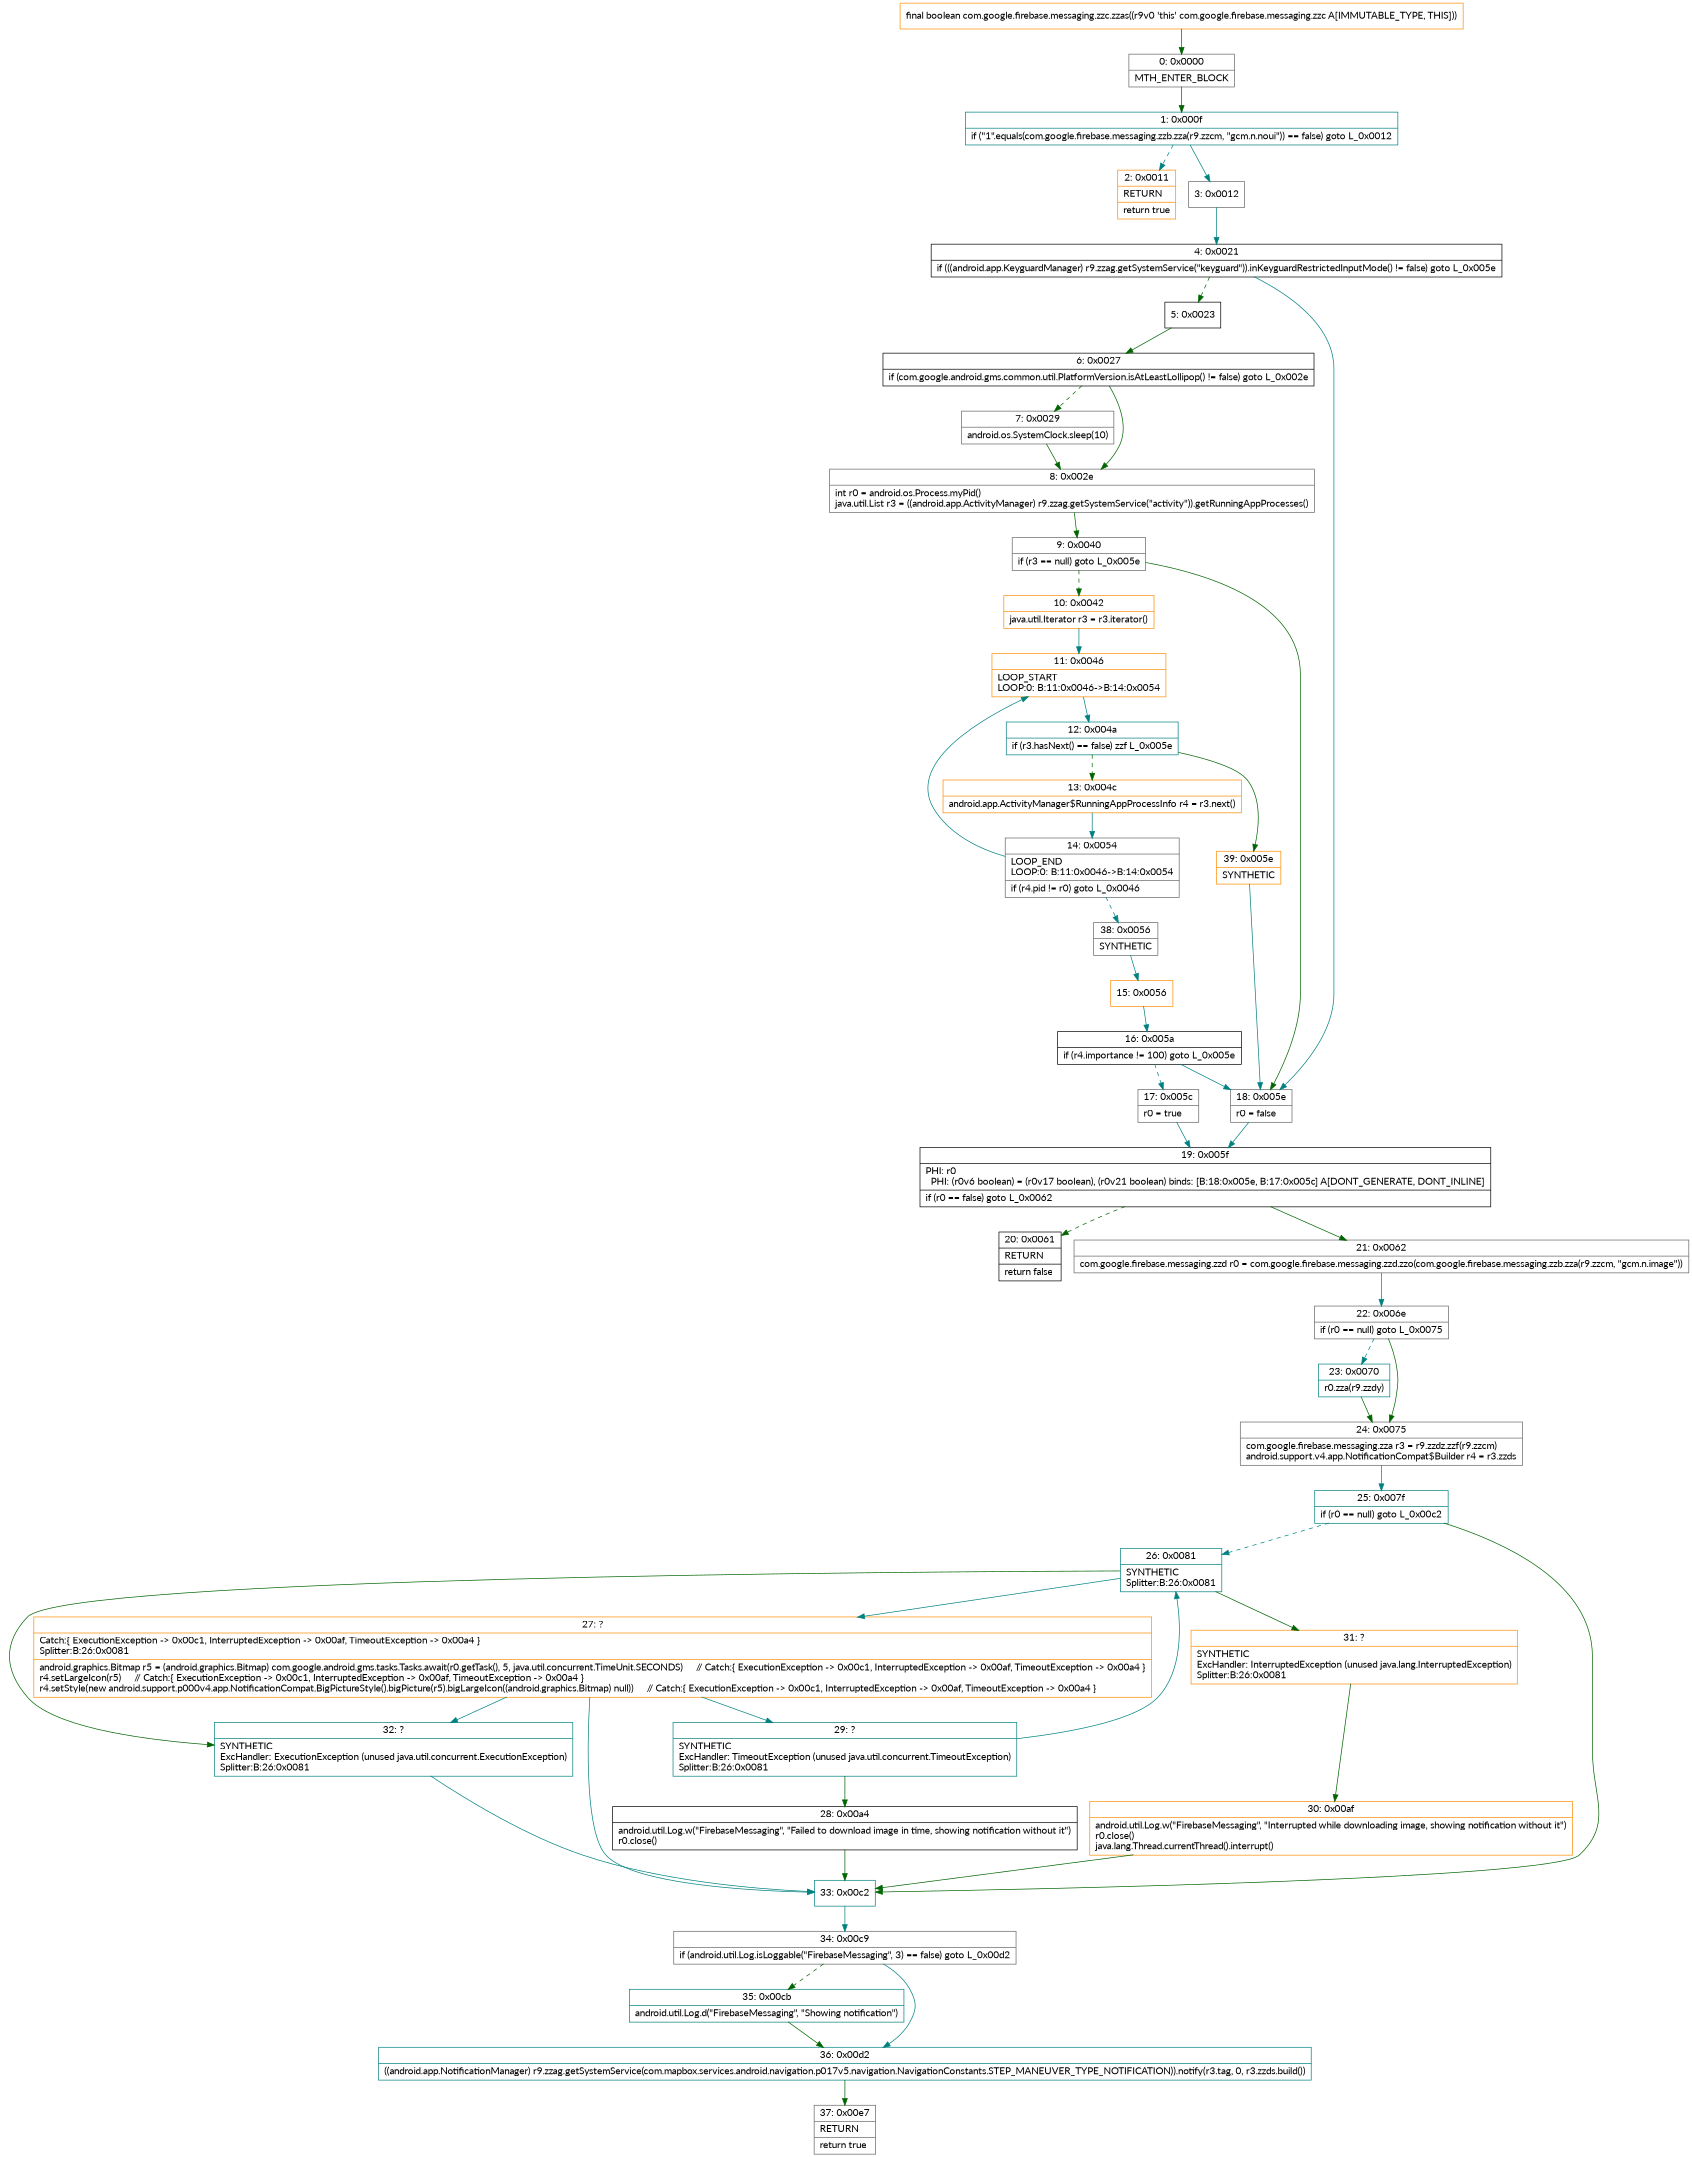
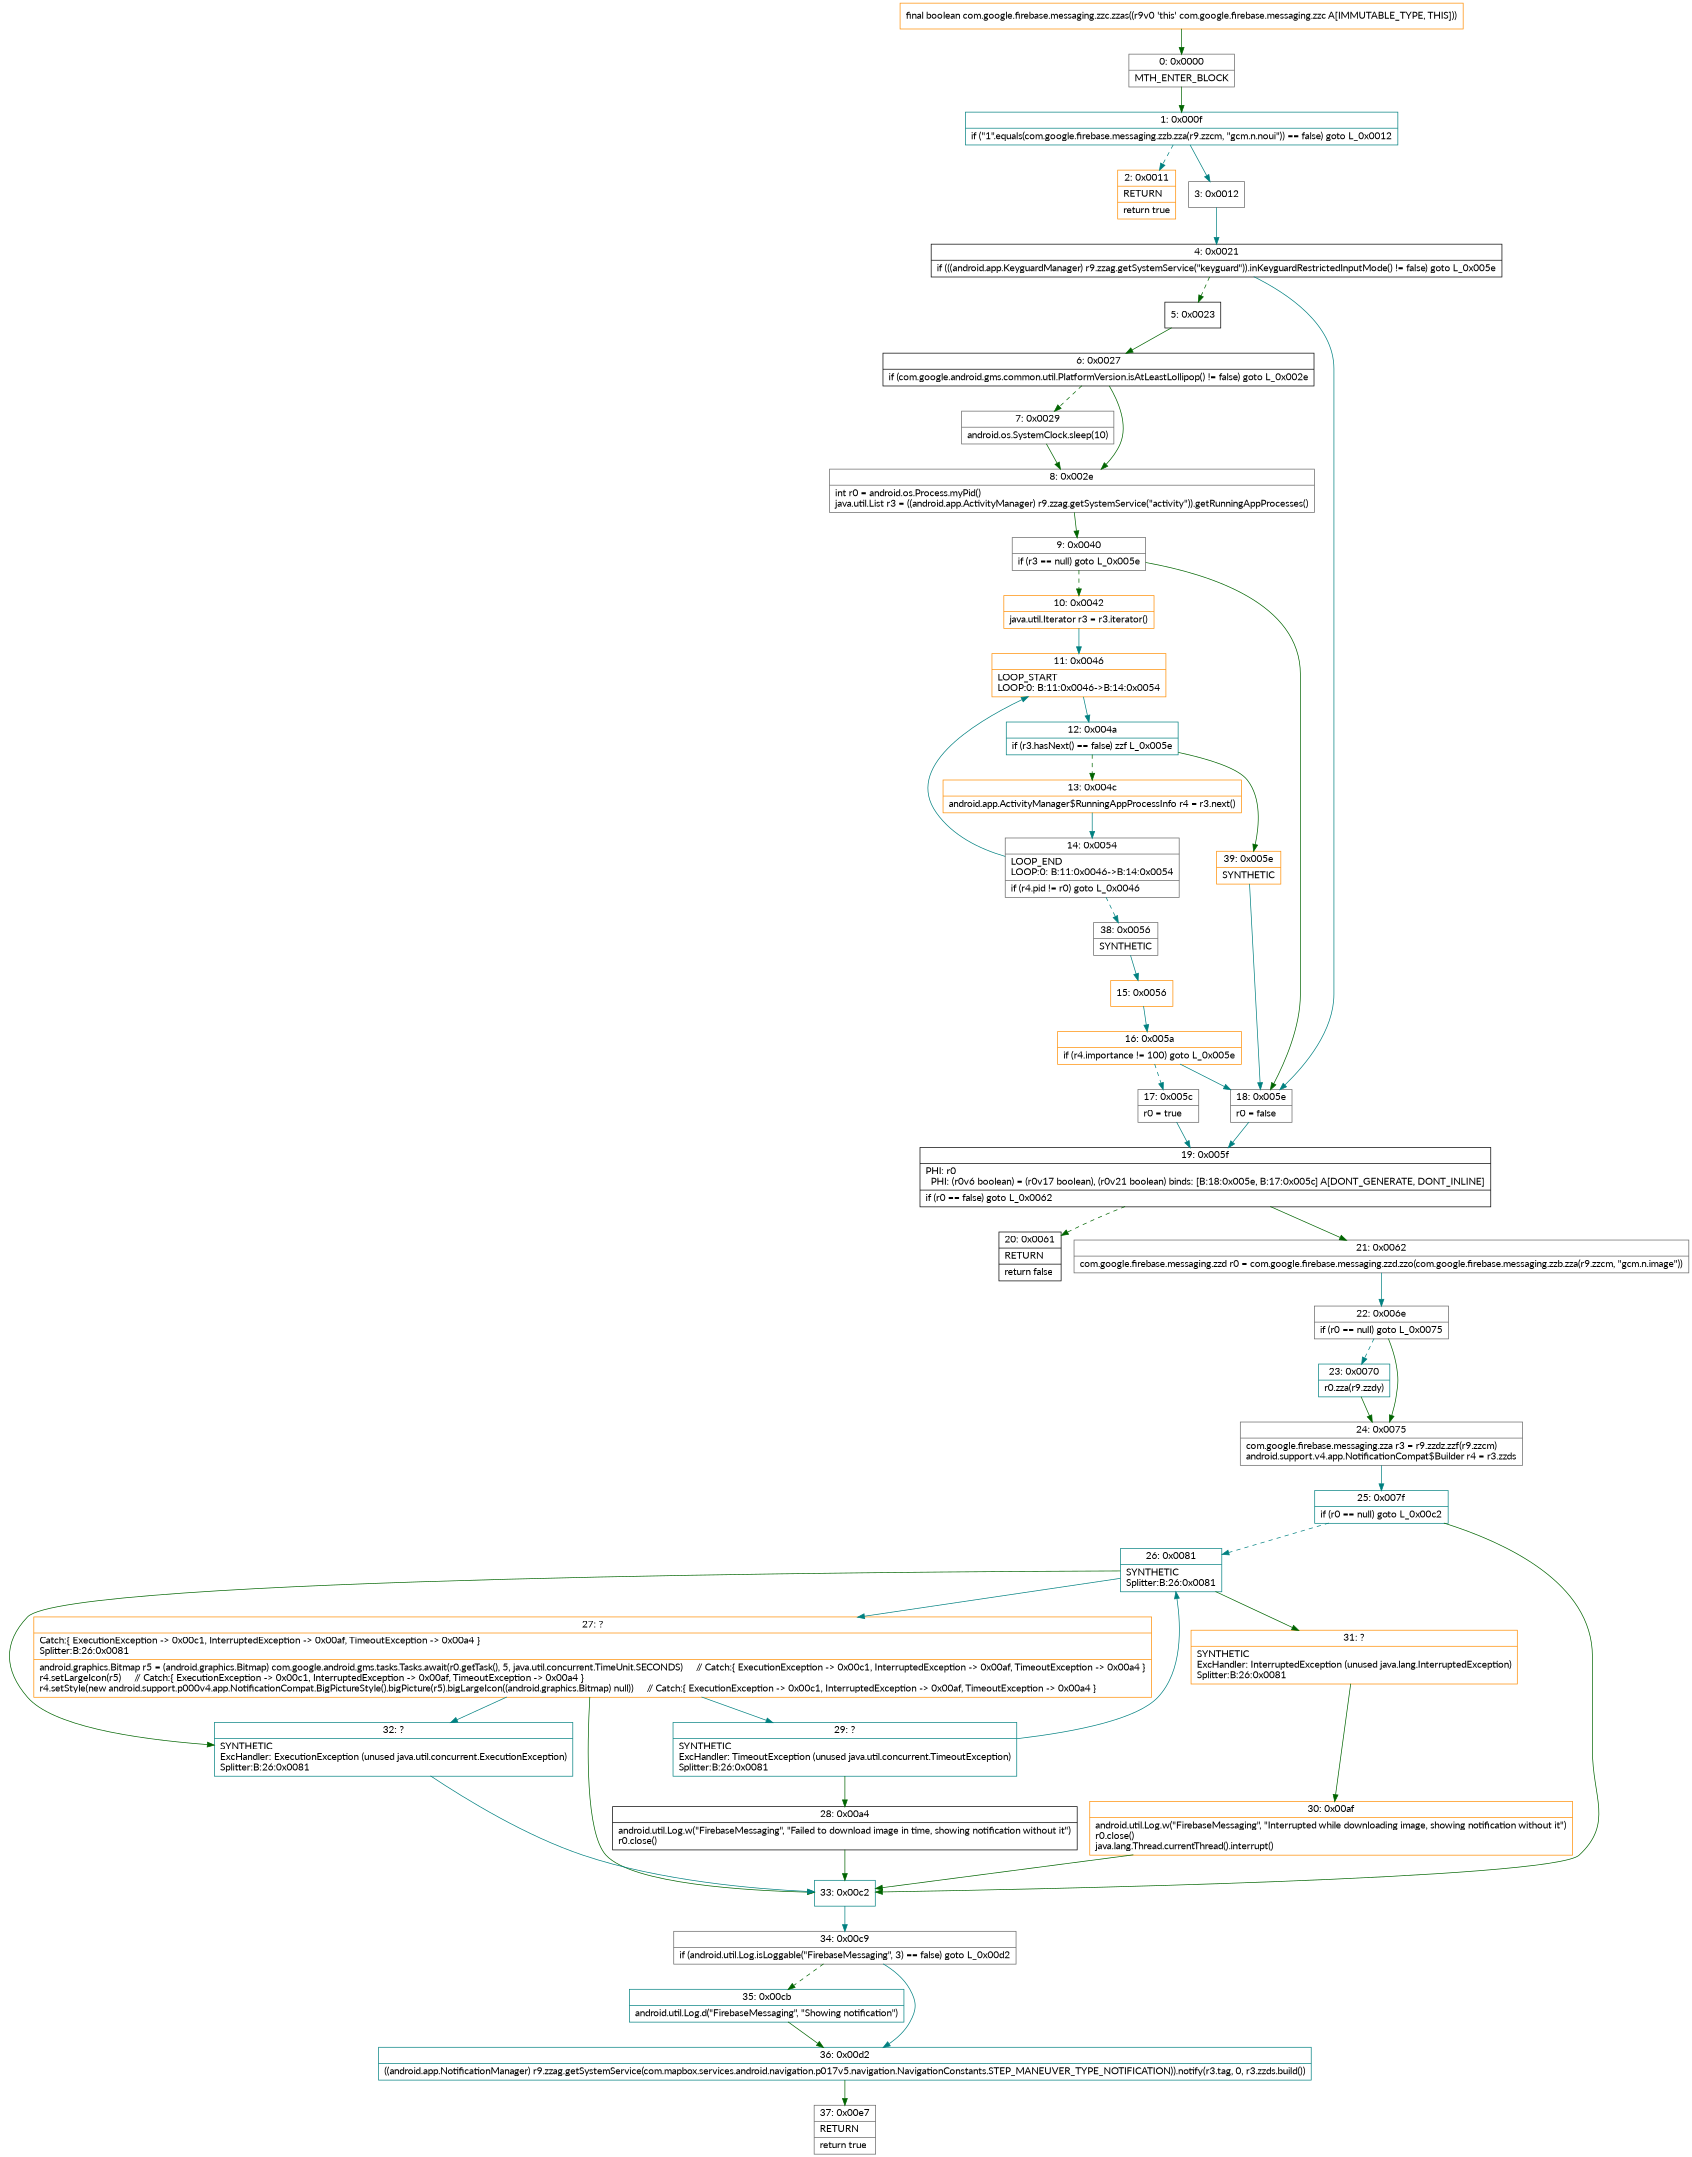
(1149, 1048) -> (1149, 1048)
(610, 1858) -> (610, 1858)
